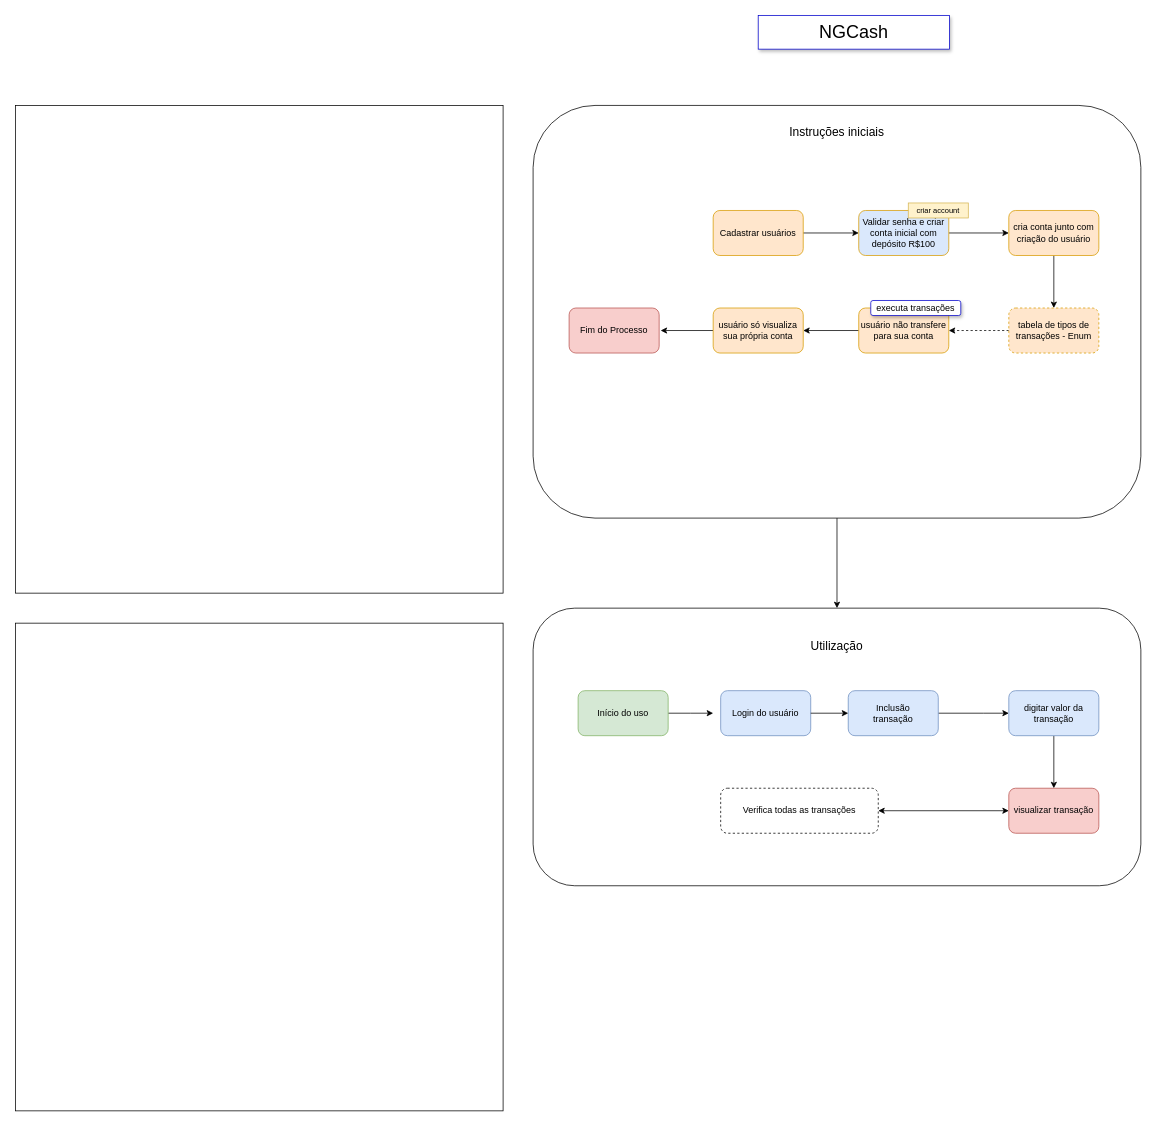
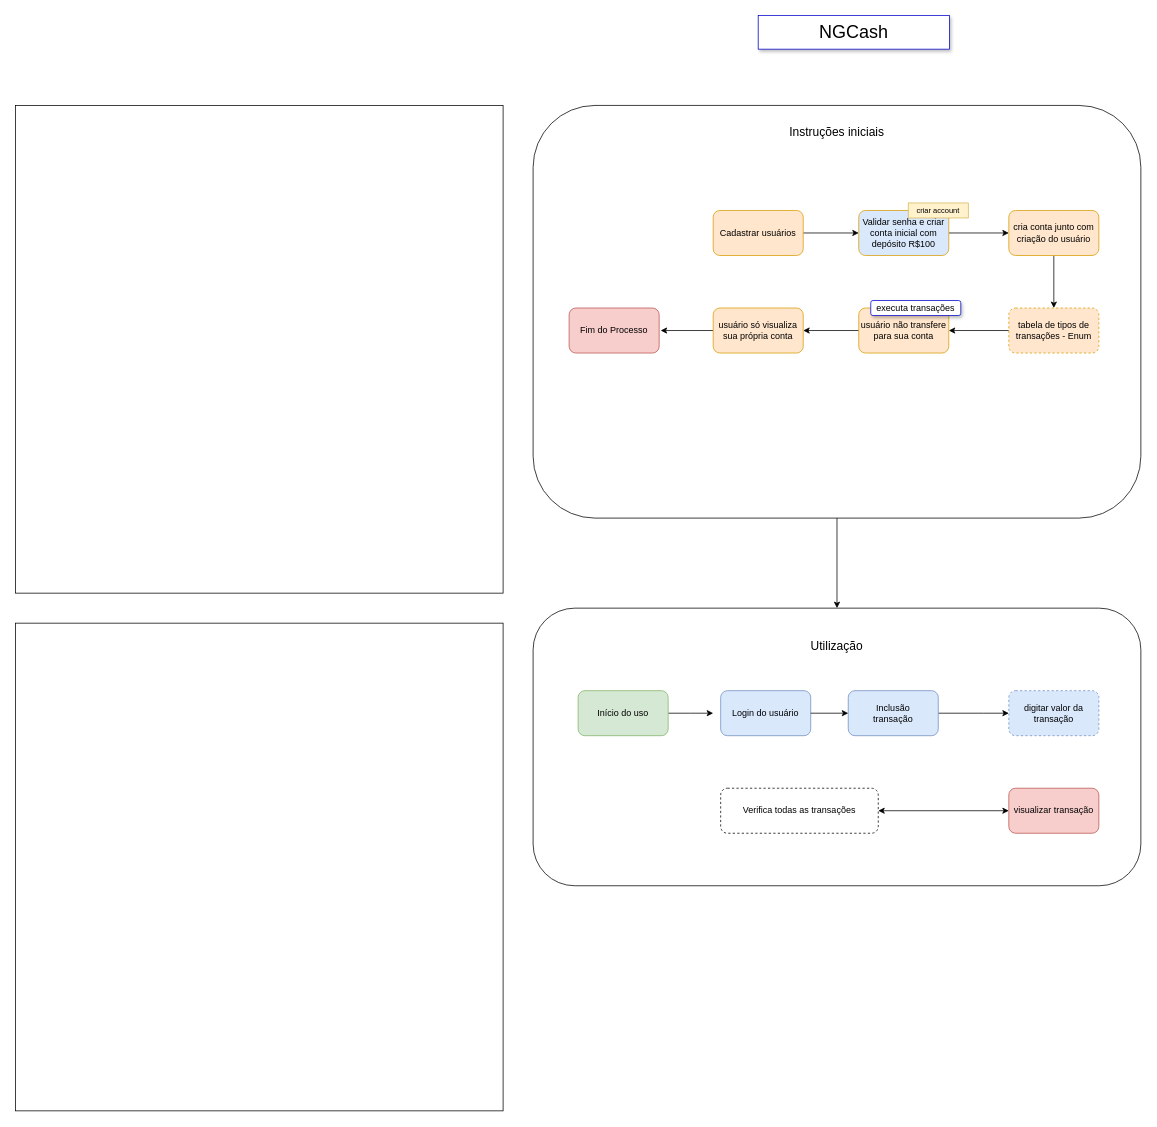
(981, 330) -> (981, 330)
(1053, 713) -> (1053, 713)
(1053, 759) -> none
